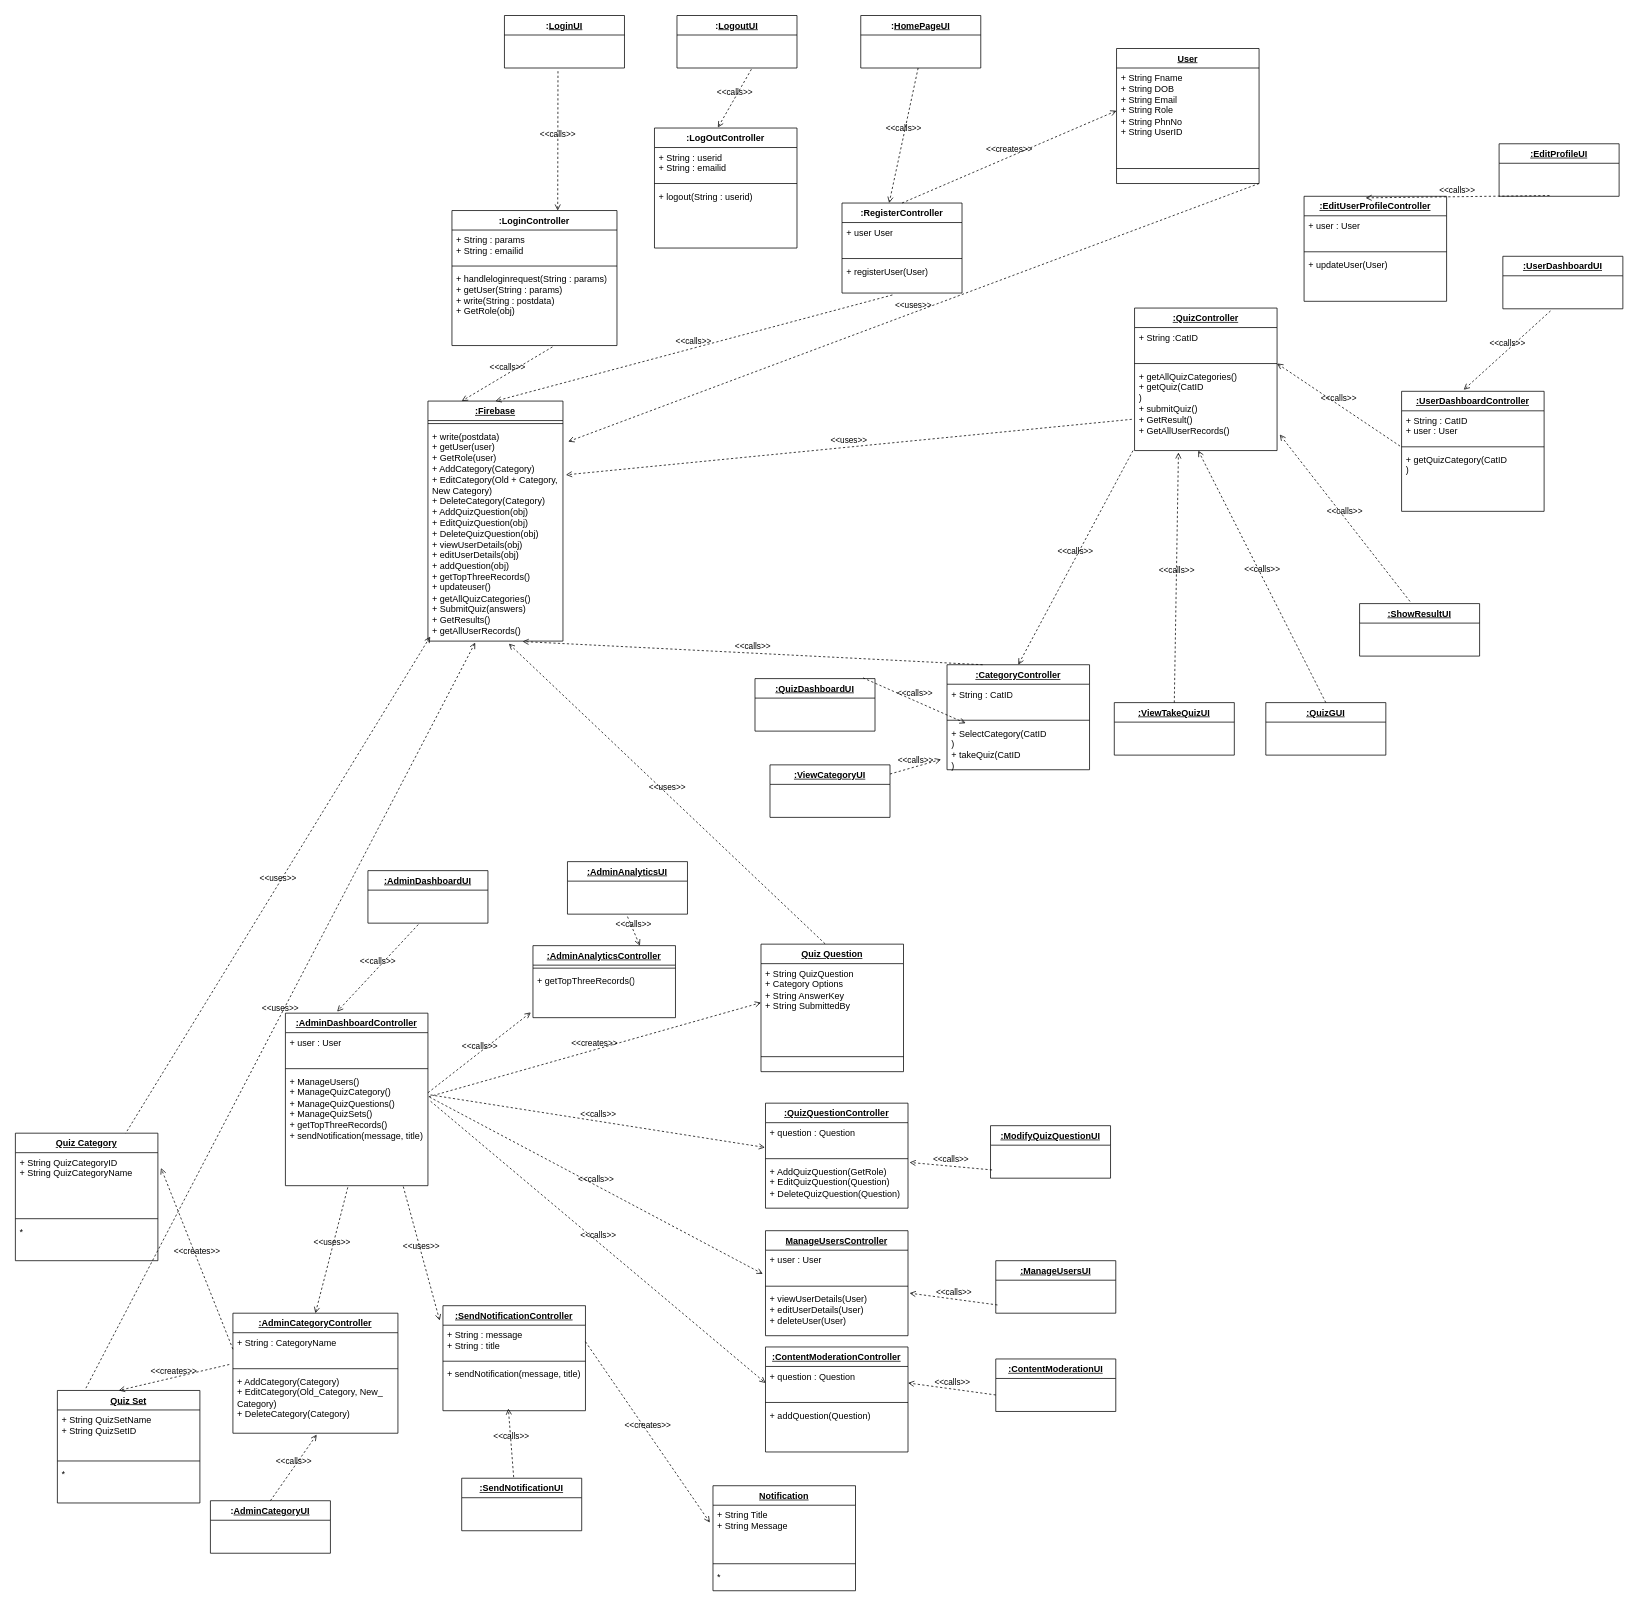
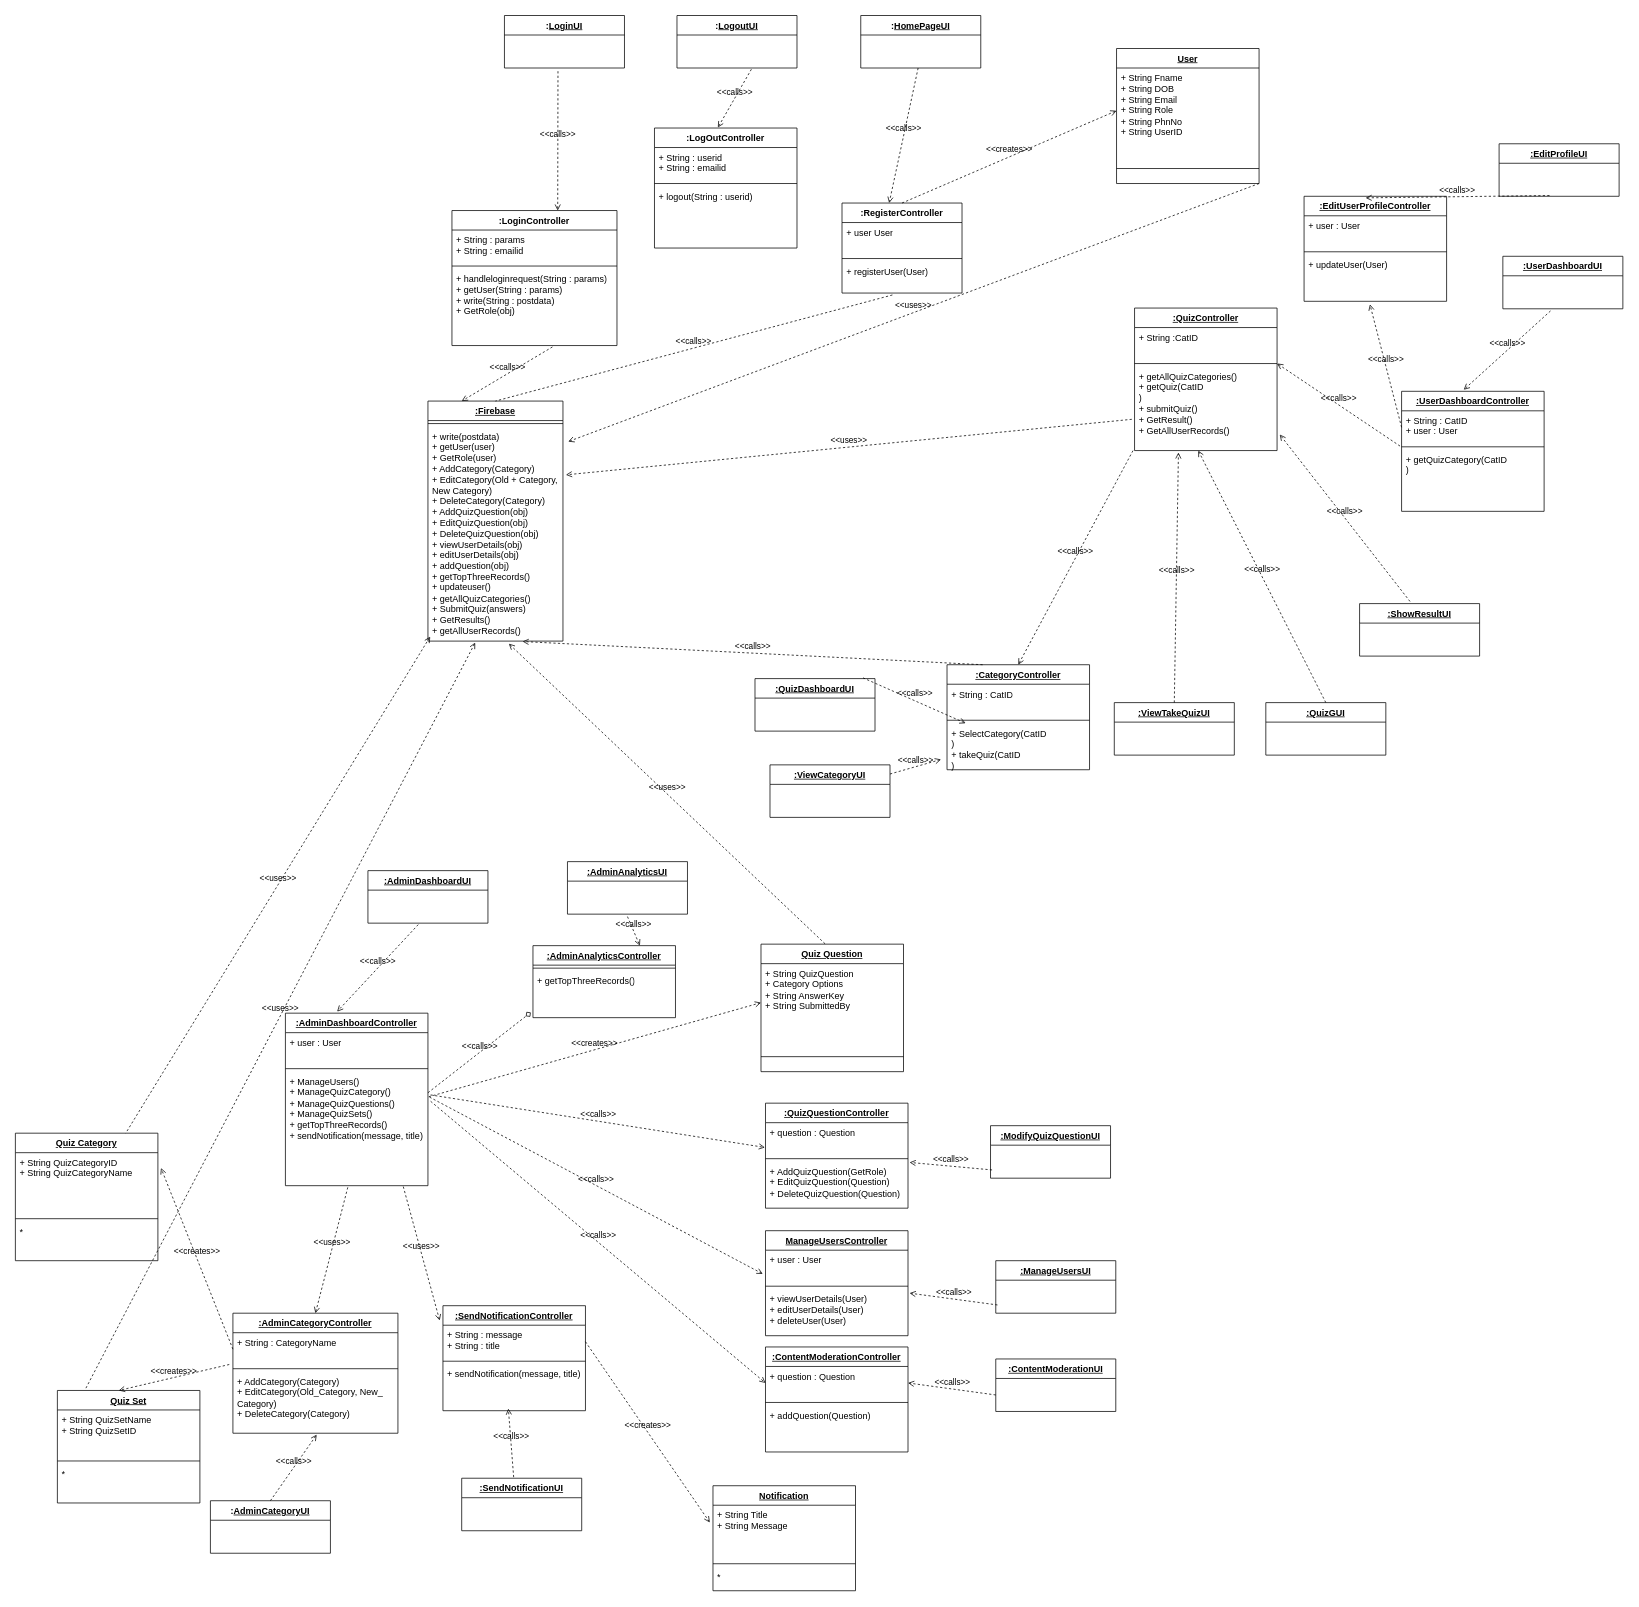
none -> (1385, 363)
(500, 400) -> (499, 400)
(526, 1016) -> (525, 1016)
